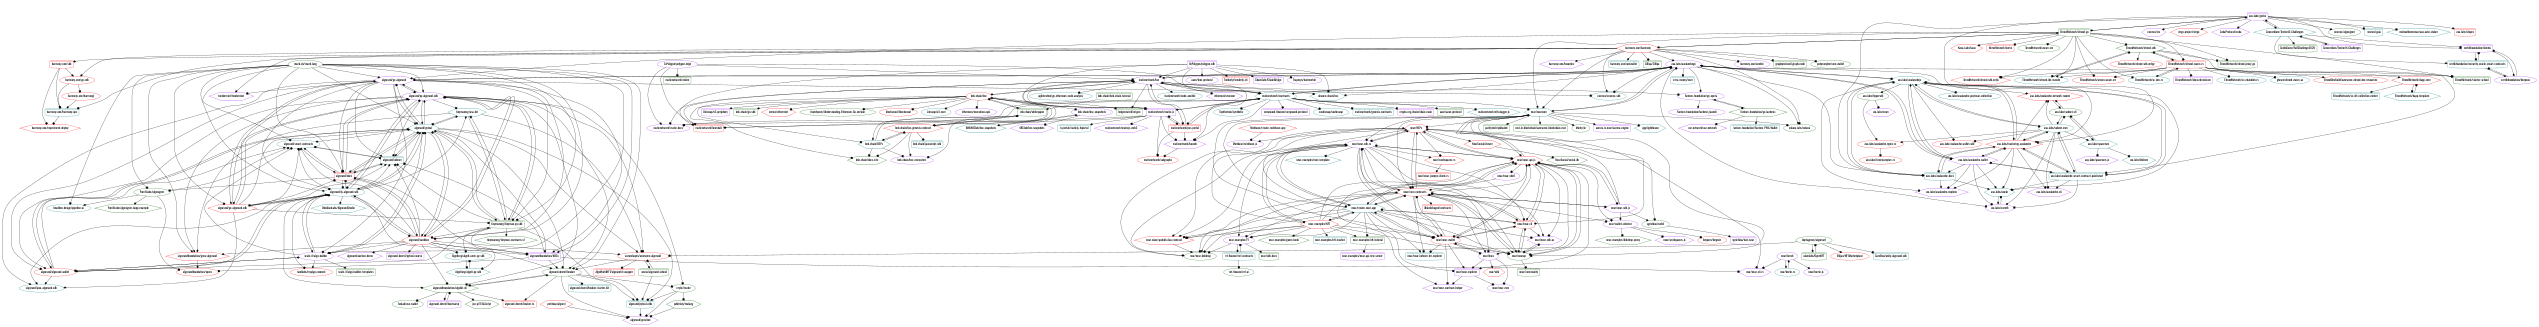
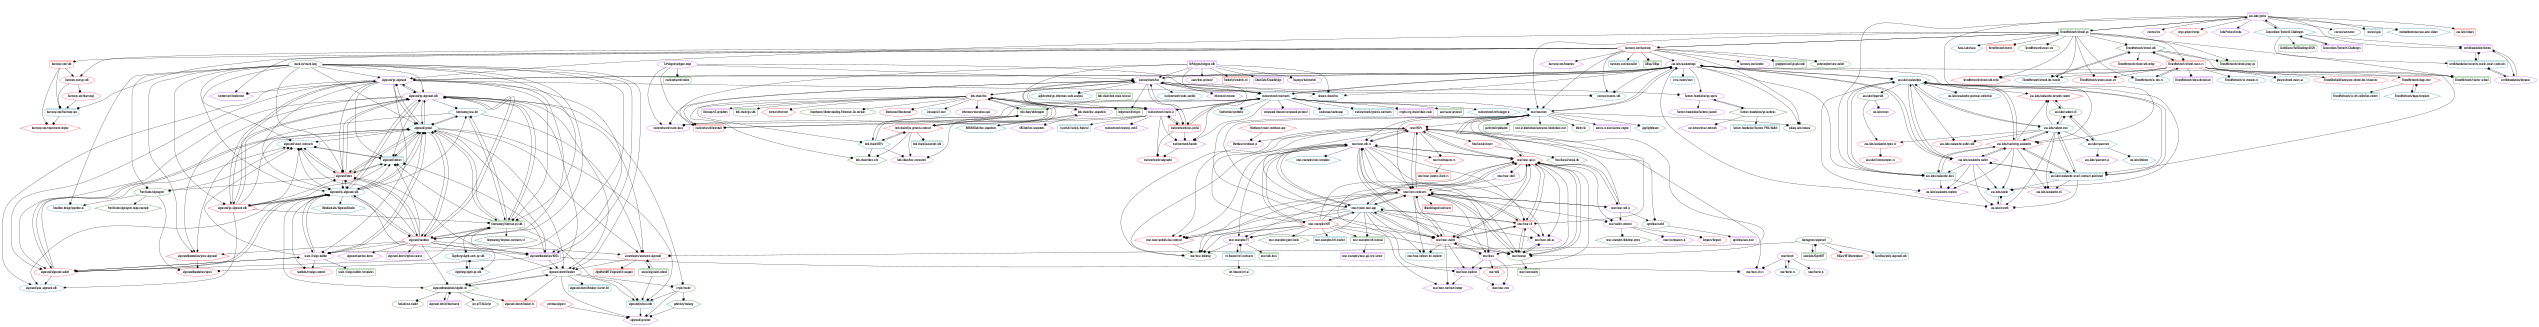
(2344, 32) -> (2344, 32)
(1967, 48) -> (1967, 48)
(2242, 80) -> (2242, 80)
(1424, 105) -> (1424, 105)
(1743, 240) -> (1743, 240)
(438, 246) -> (460, 233)
